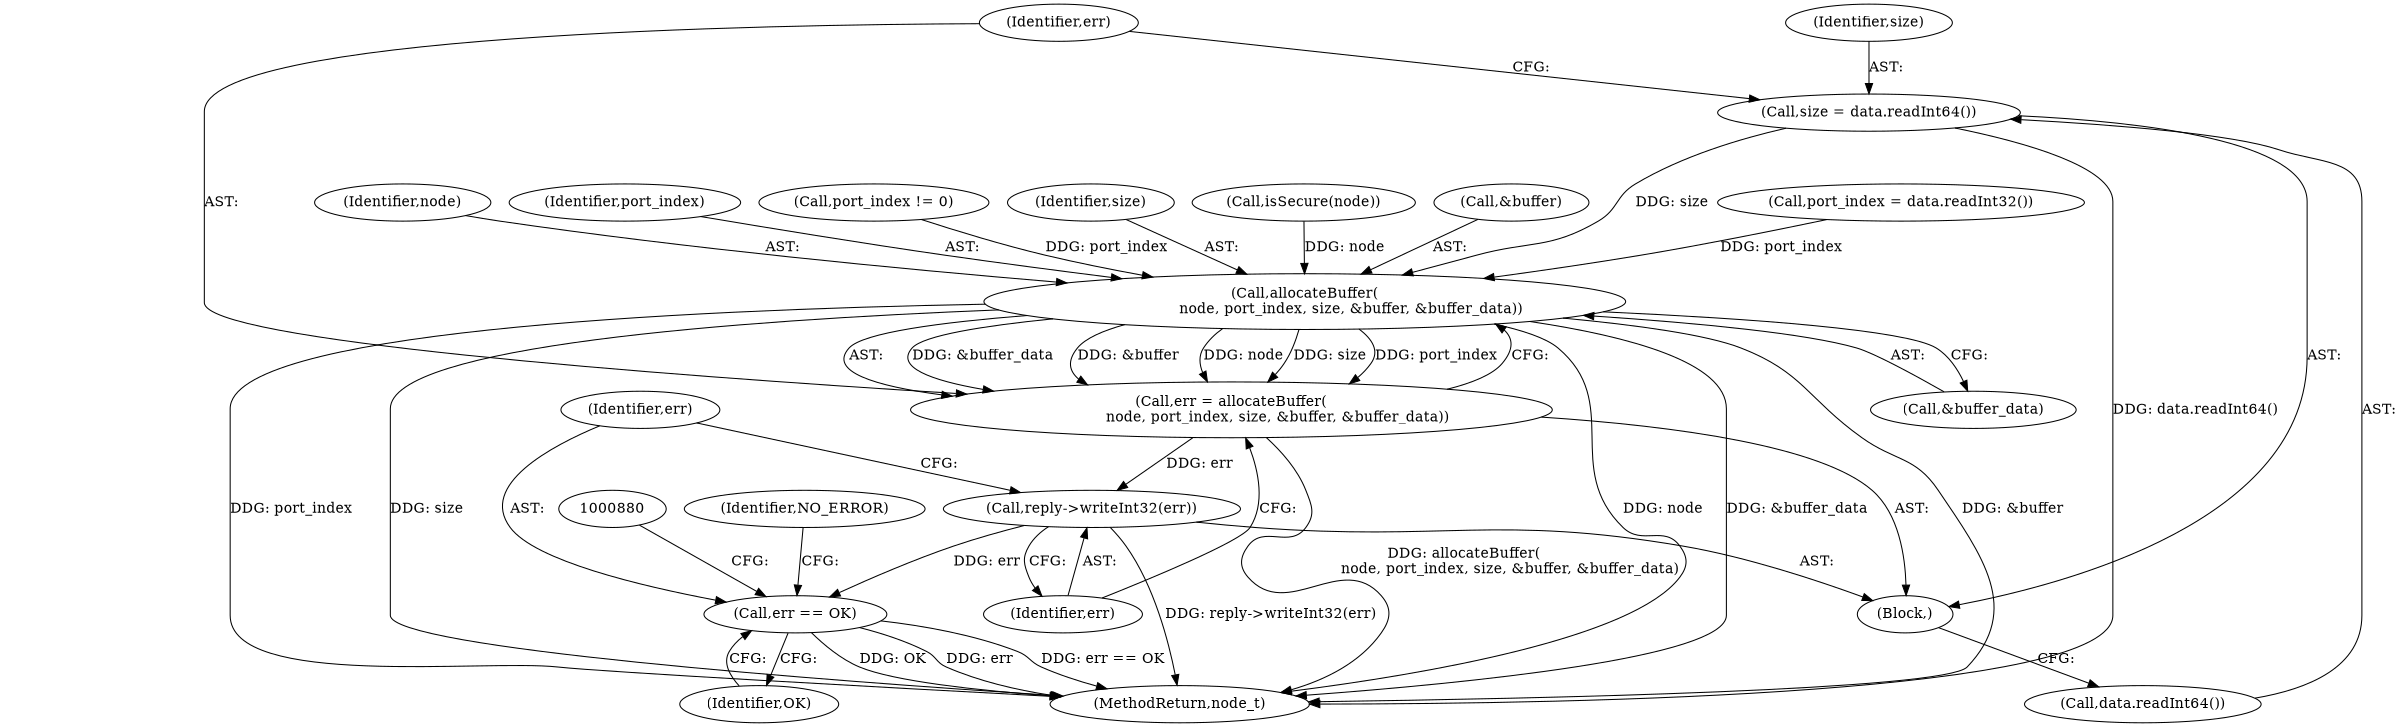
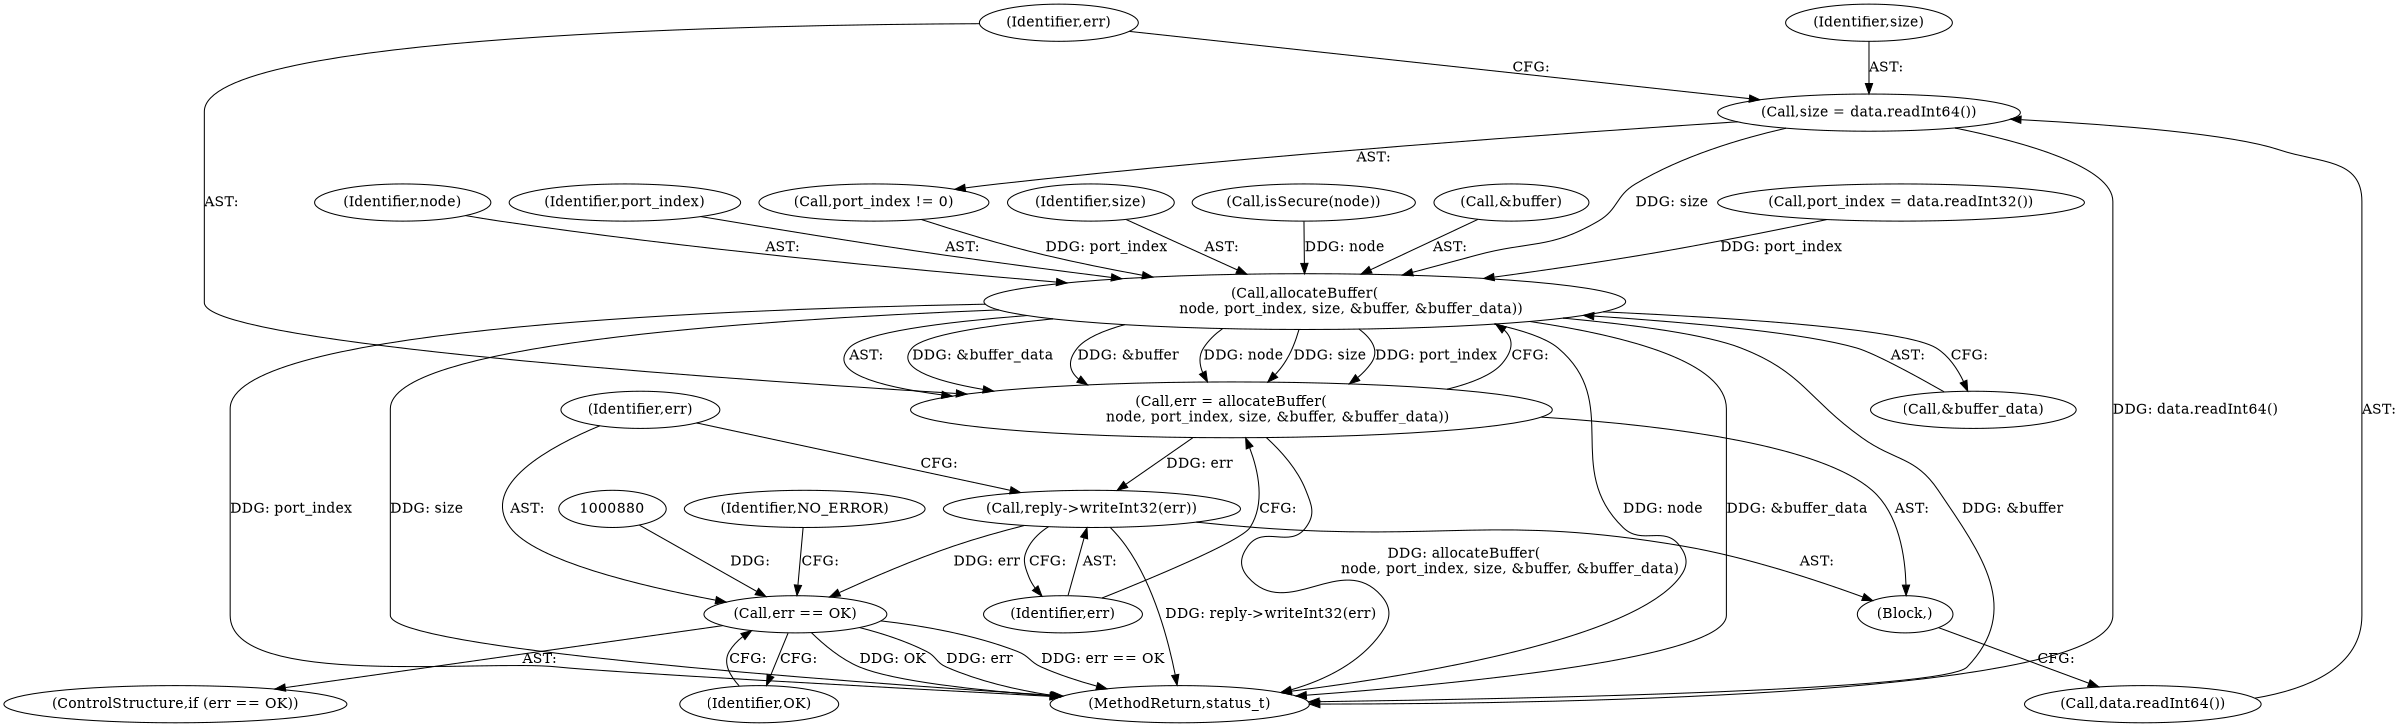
(2307, 351) -> (1351, 150)
(753, 562) -> (753, 562)
none -> (175, 704)
(1180, 704) -> (1180, 704)
